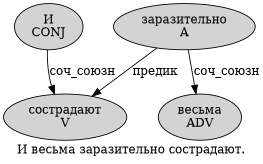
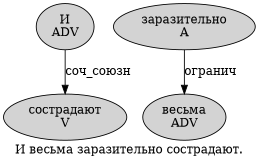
(49, 27) -> (65, 27)
(128, 70) -> none
(227, 72) -> (211, 72)
